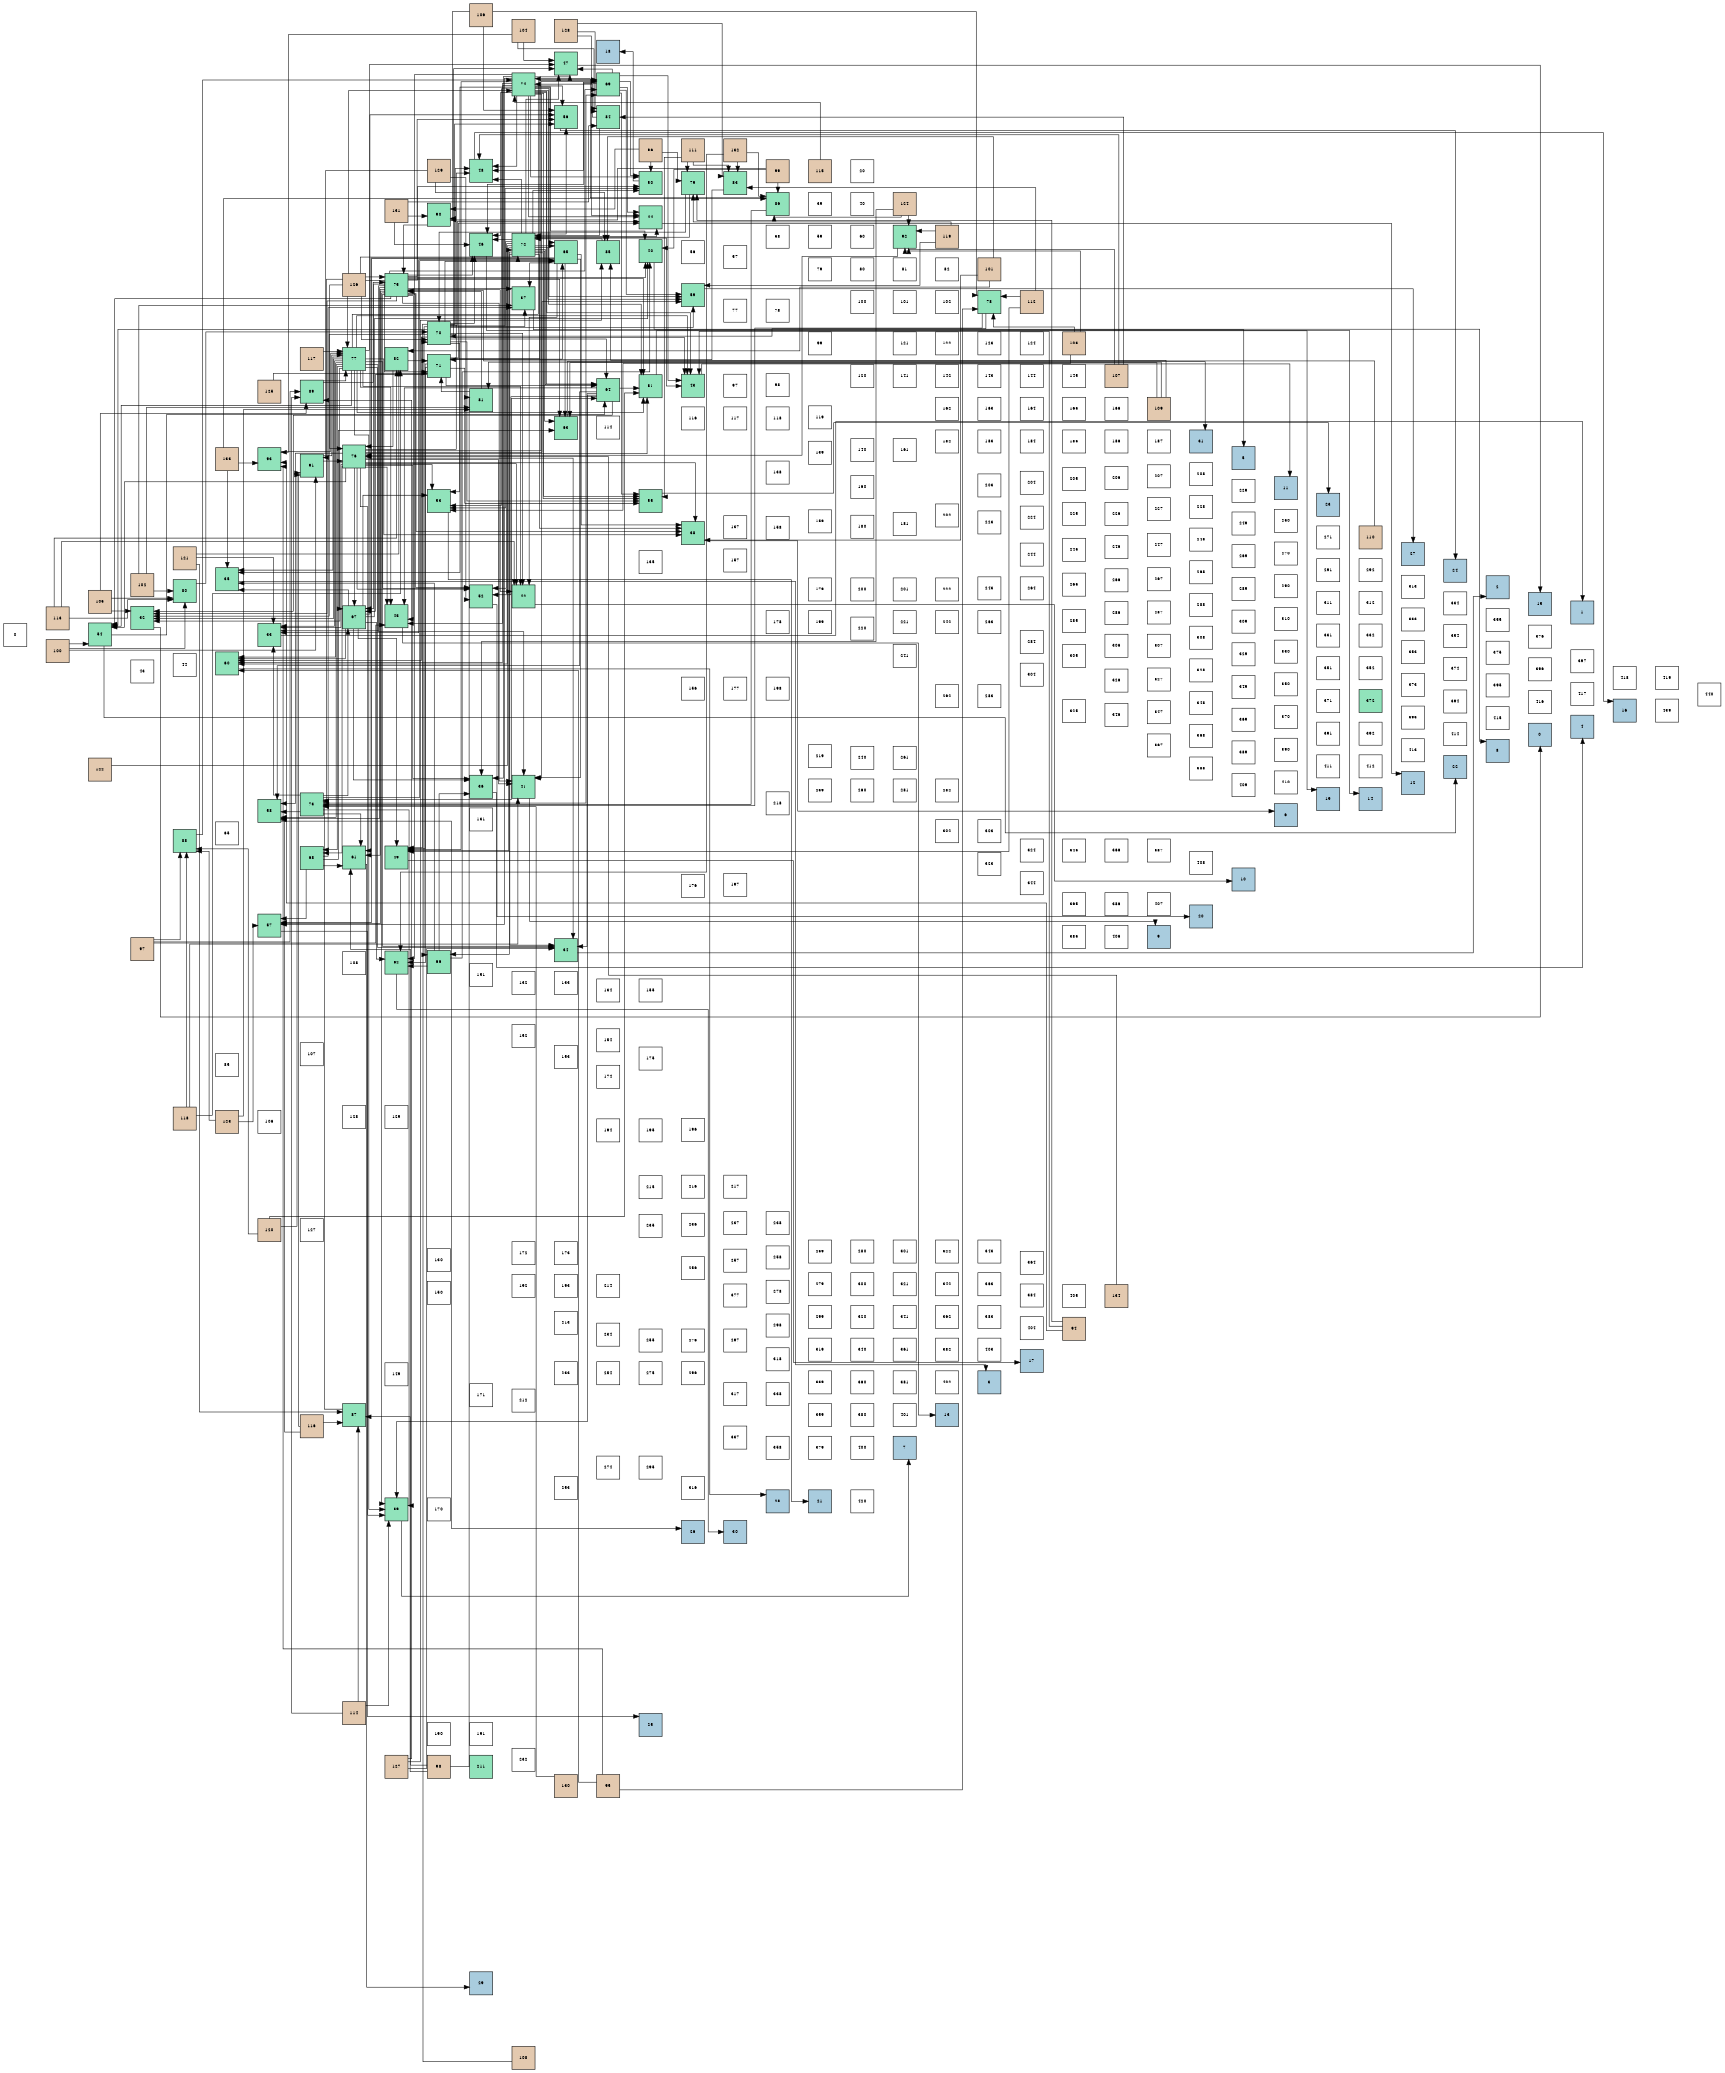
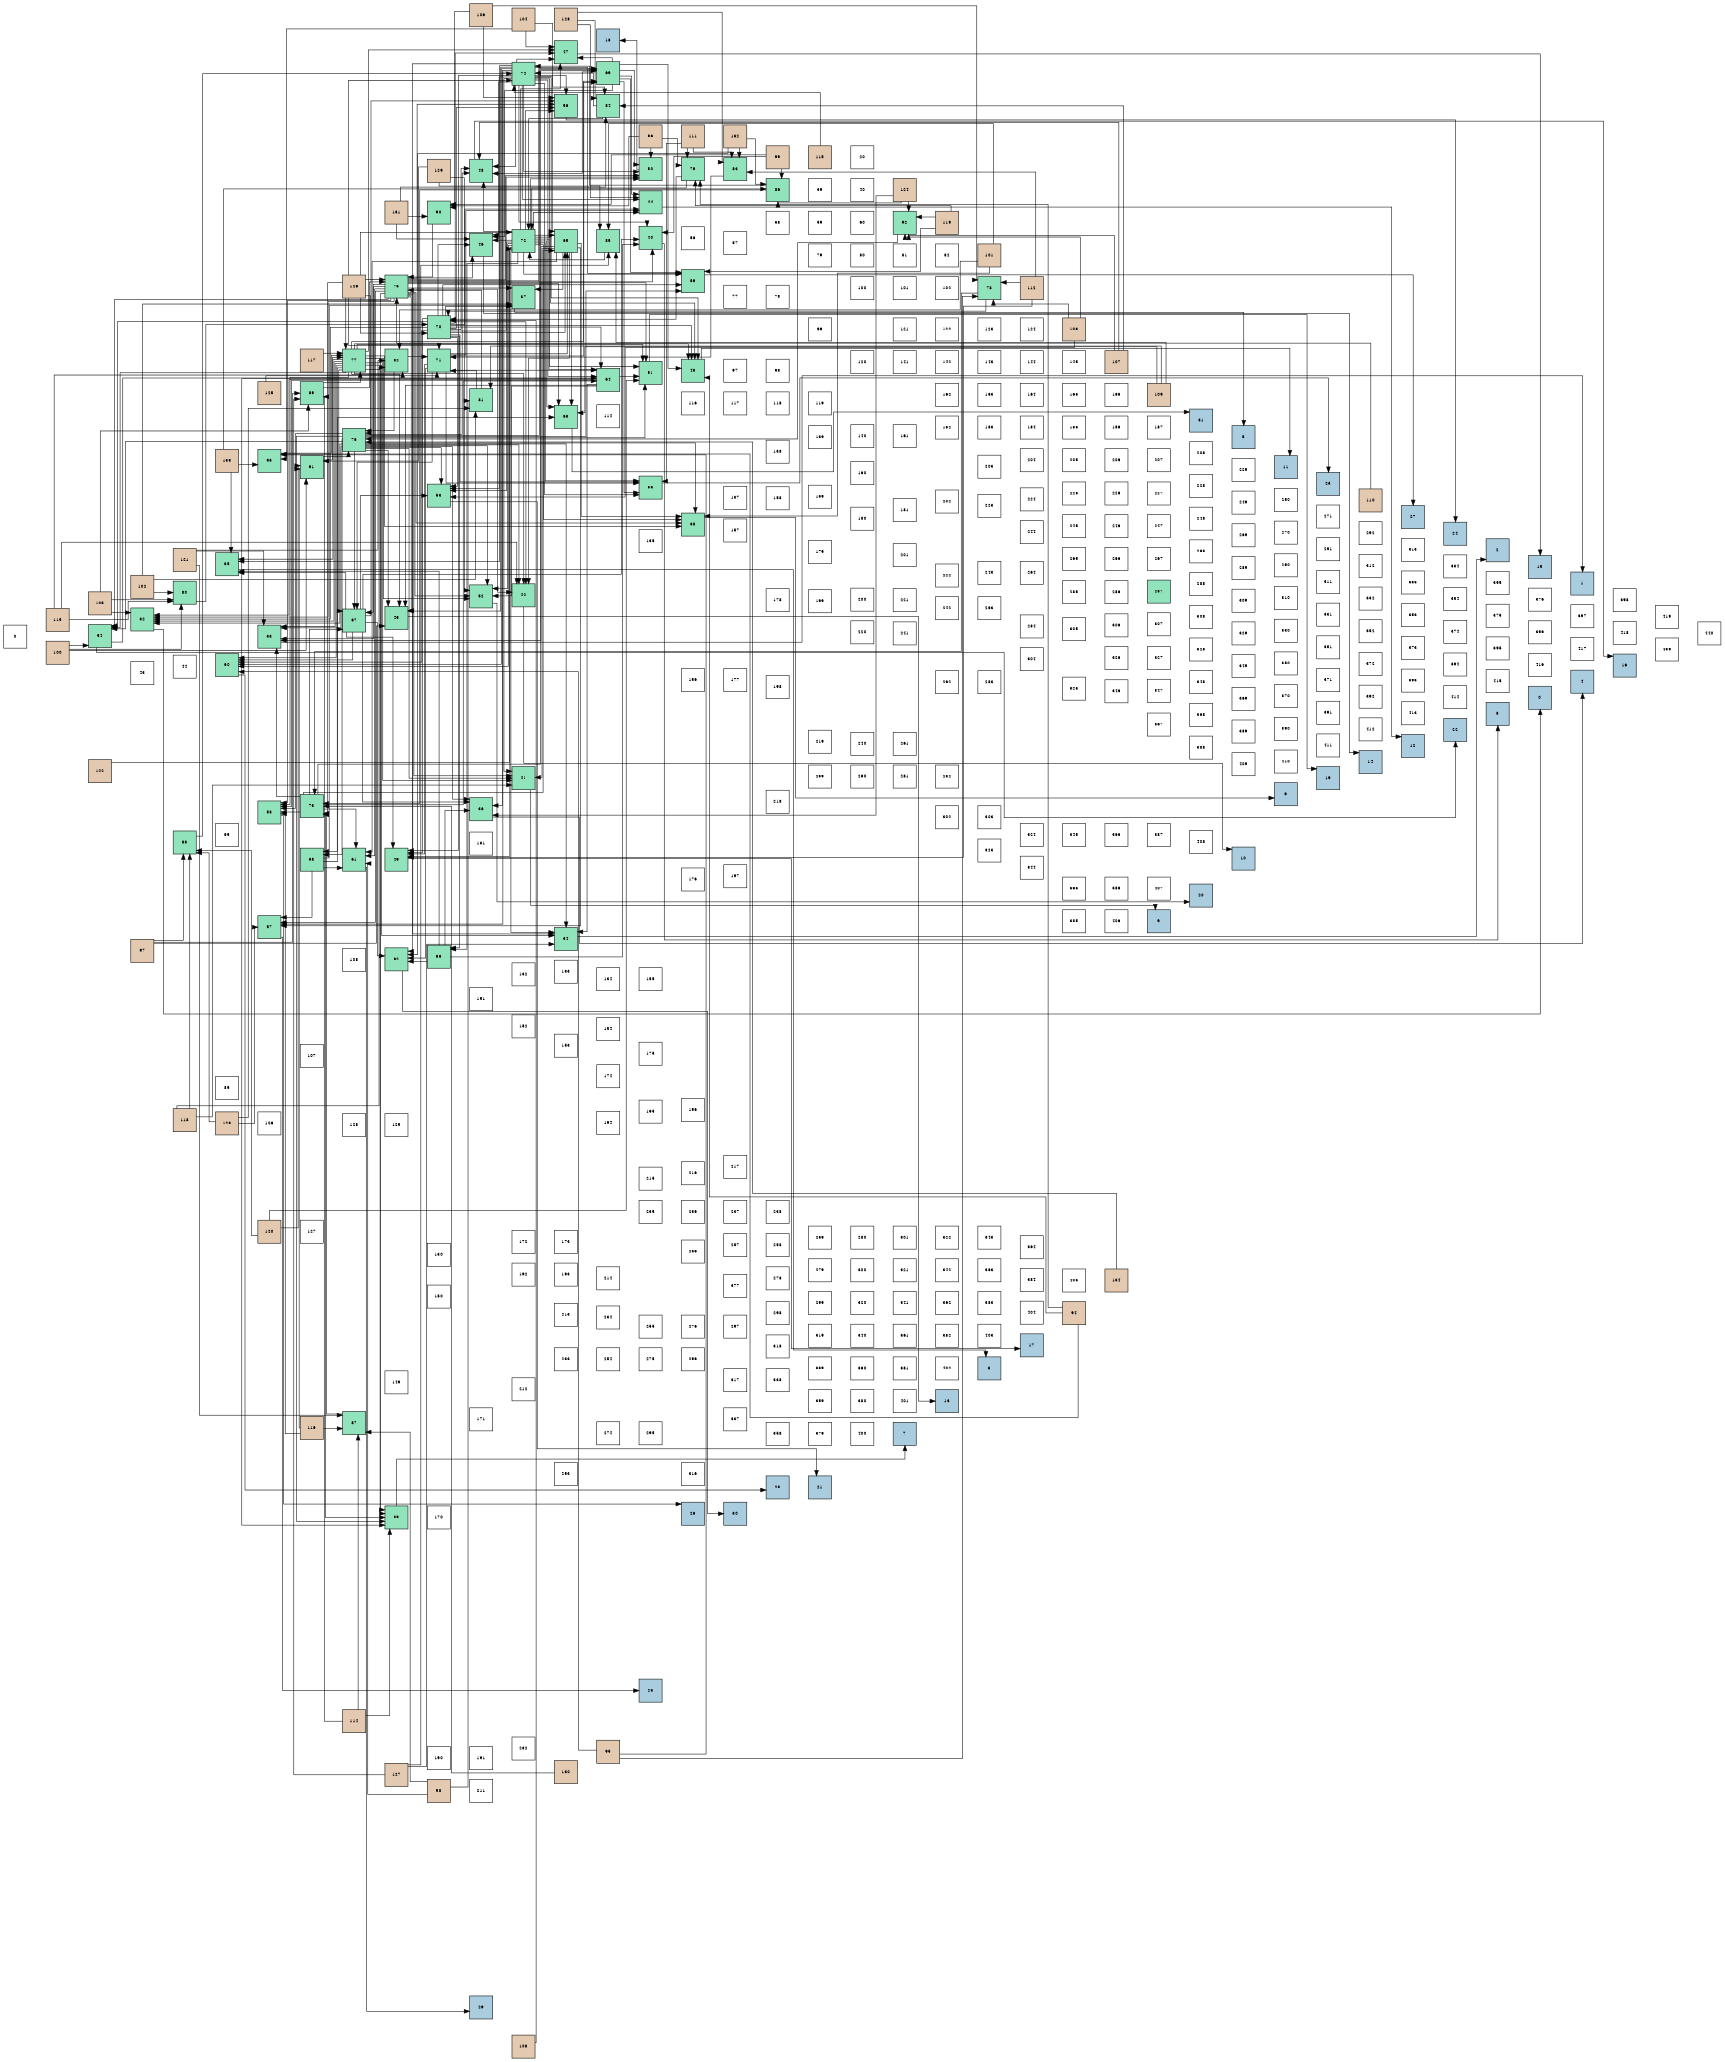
none -> (1625, 600)
(1159, 613) -> (1159, 592)
(1371, 701) -> (1371, 664)
(862, 1501) -> none
(481, 1767) -> (481, 1791)
